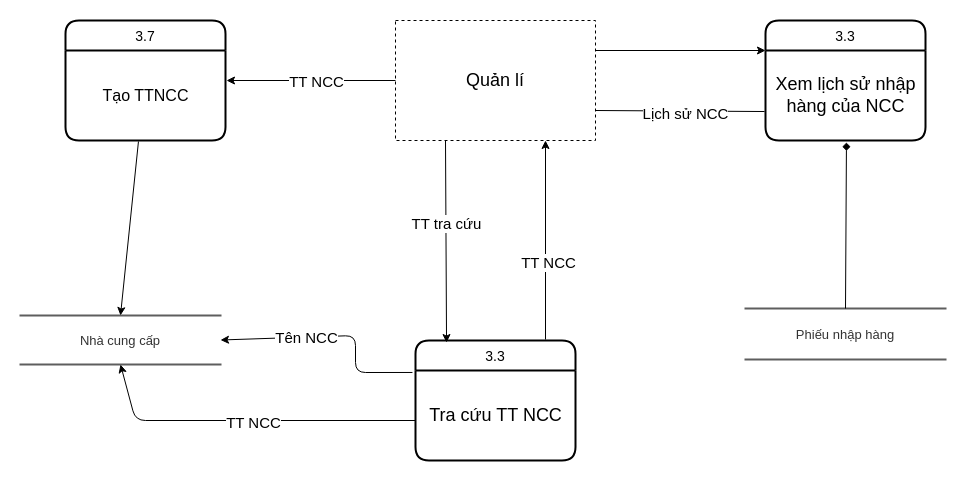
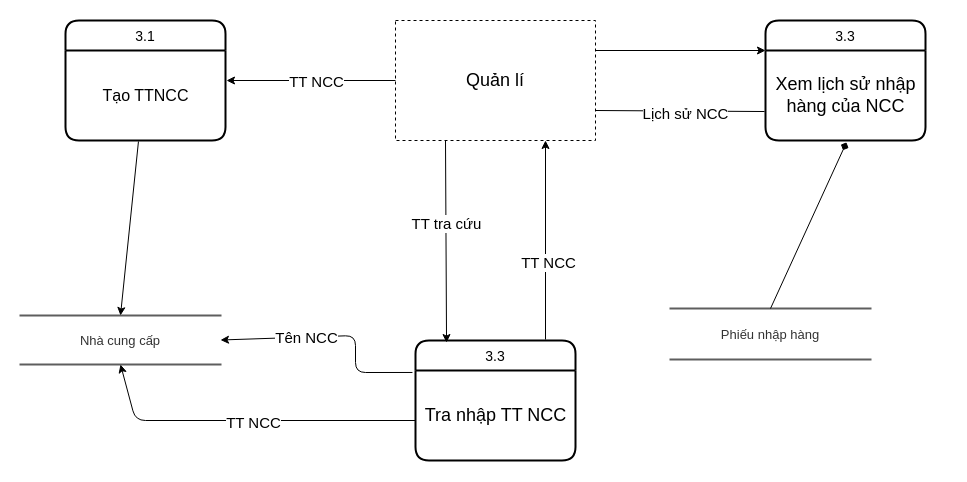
(145, 36) -> (145, 36)
(846, 334) -> (771, 334)
(496, 416) -> (496, 416)
